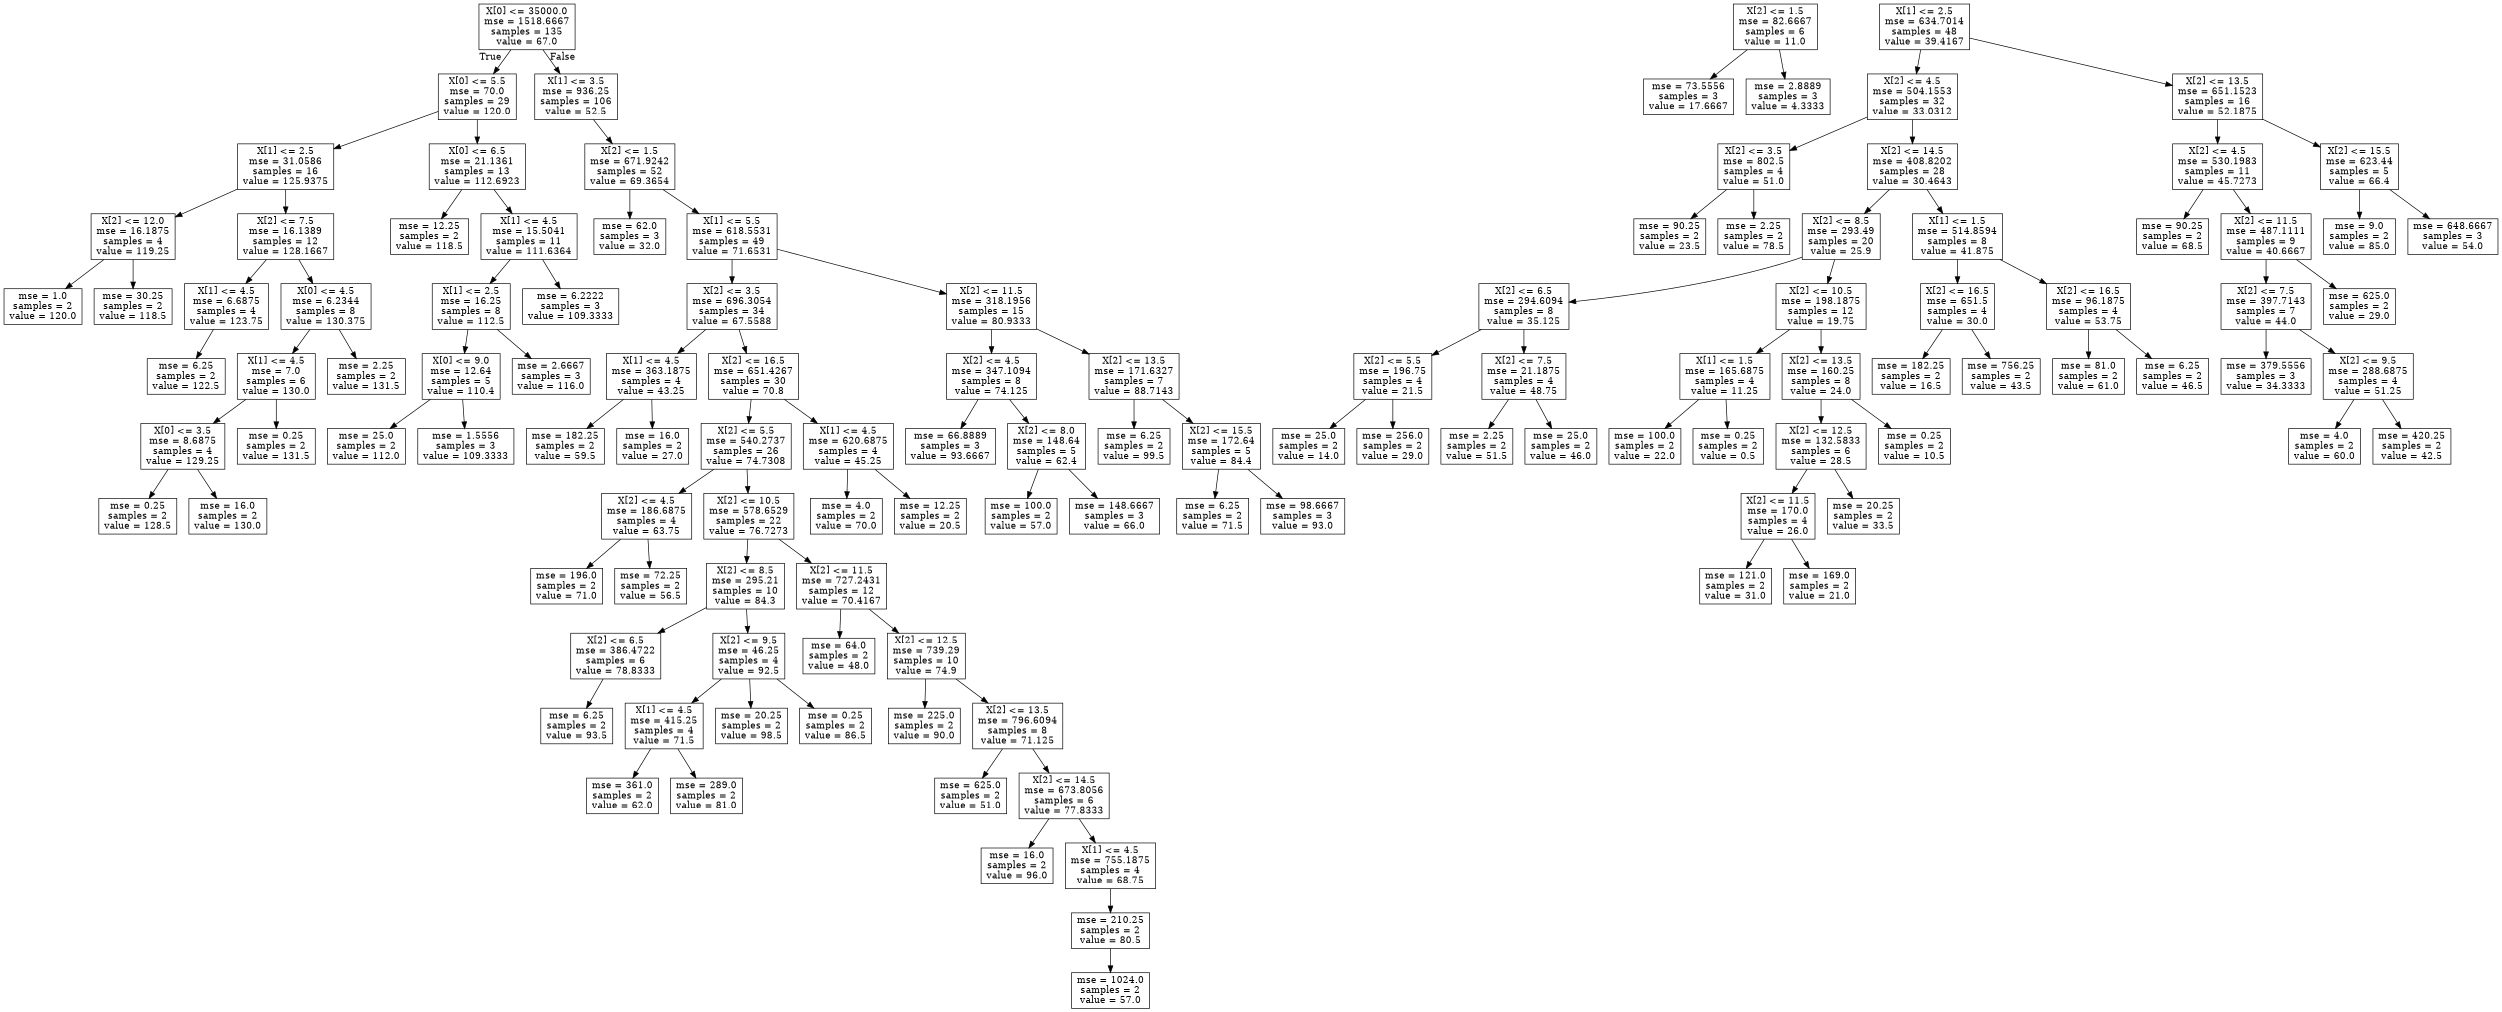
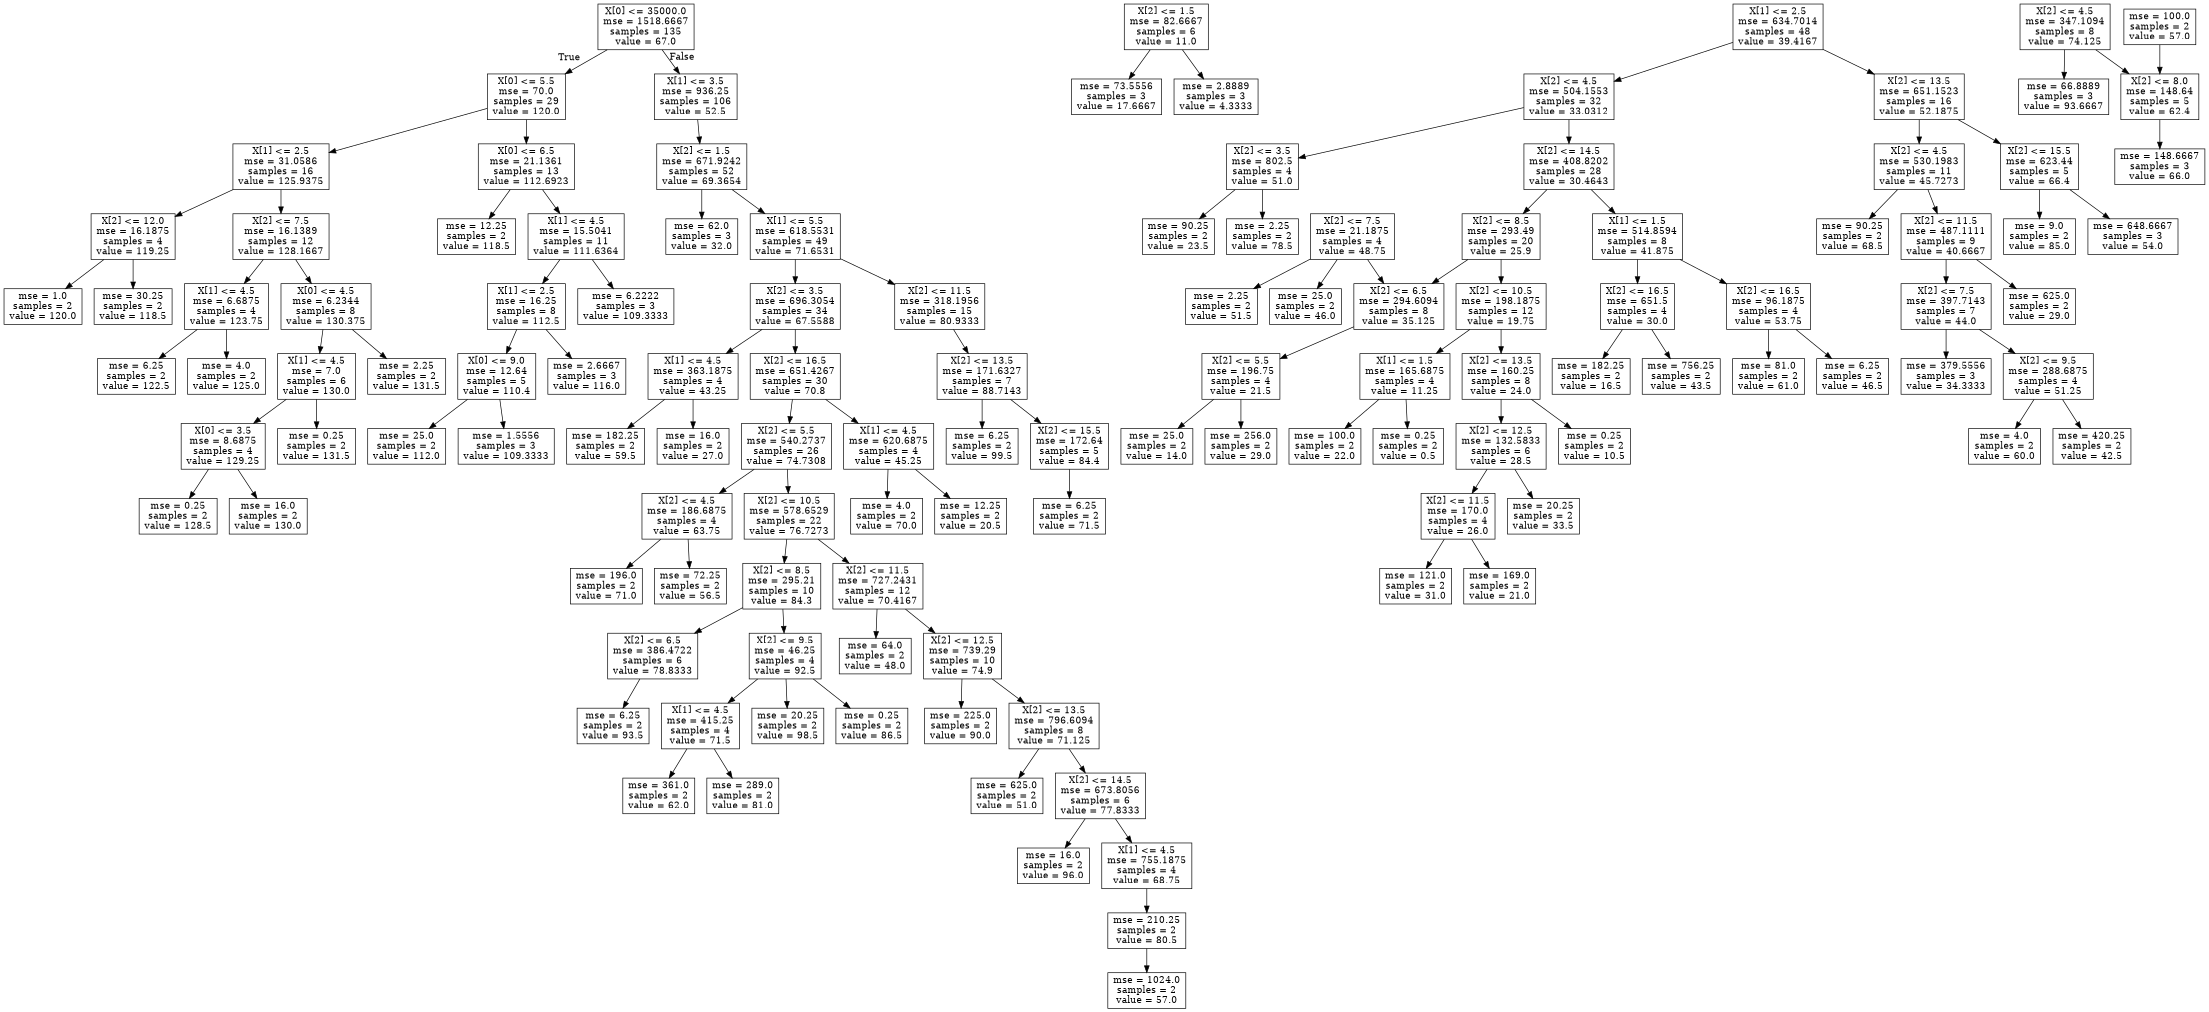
(992, 338) -> none
(1524, 338) -> (1374, 269)
none -> (227, 376)
(1034, 481) -> (2160, 56)
(1303, 516) -> none
